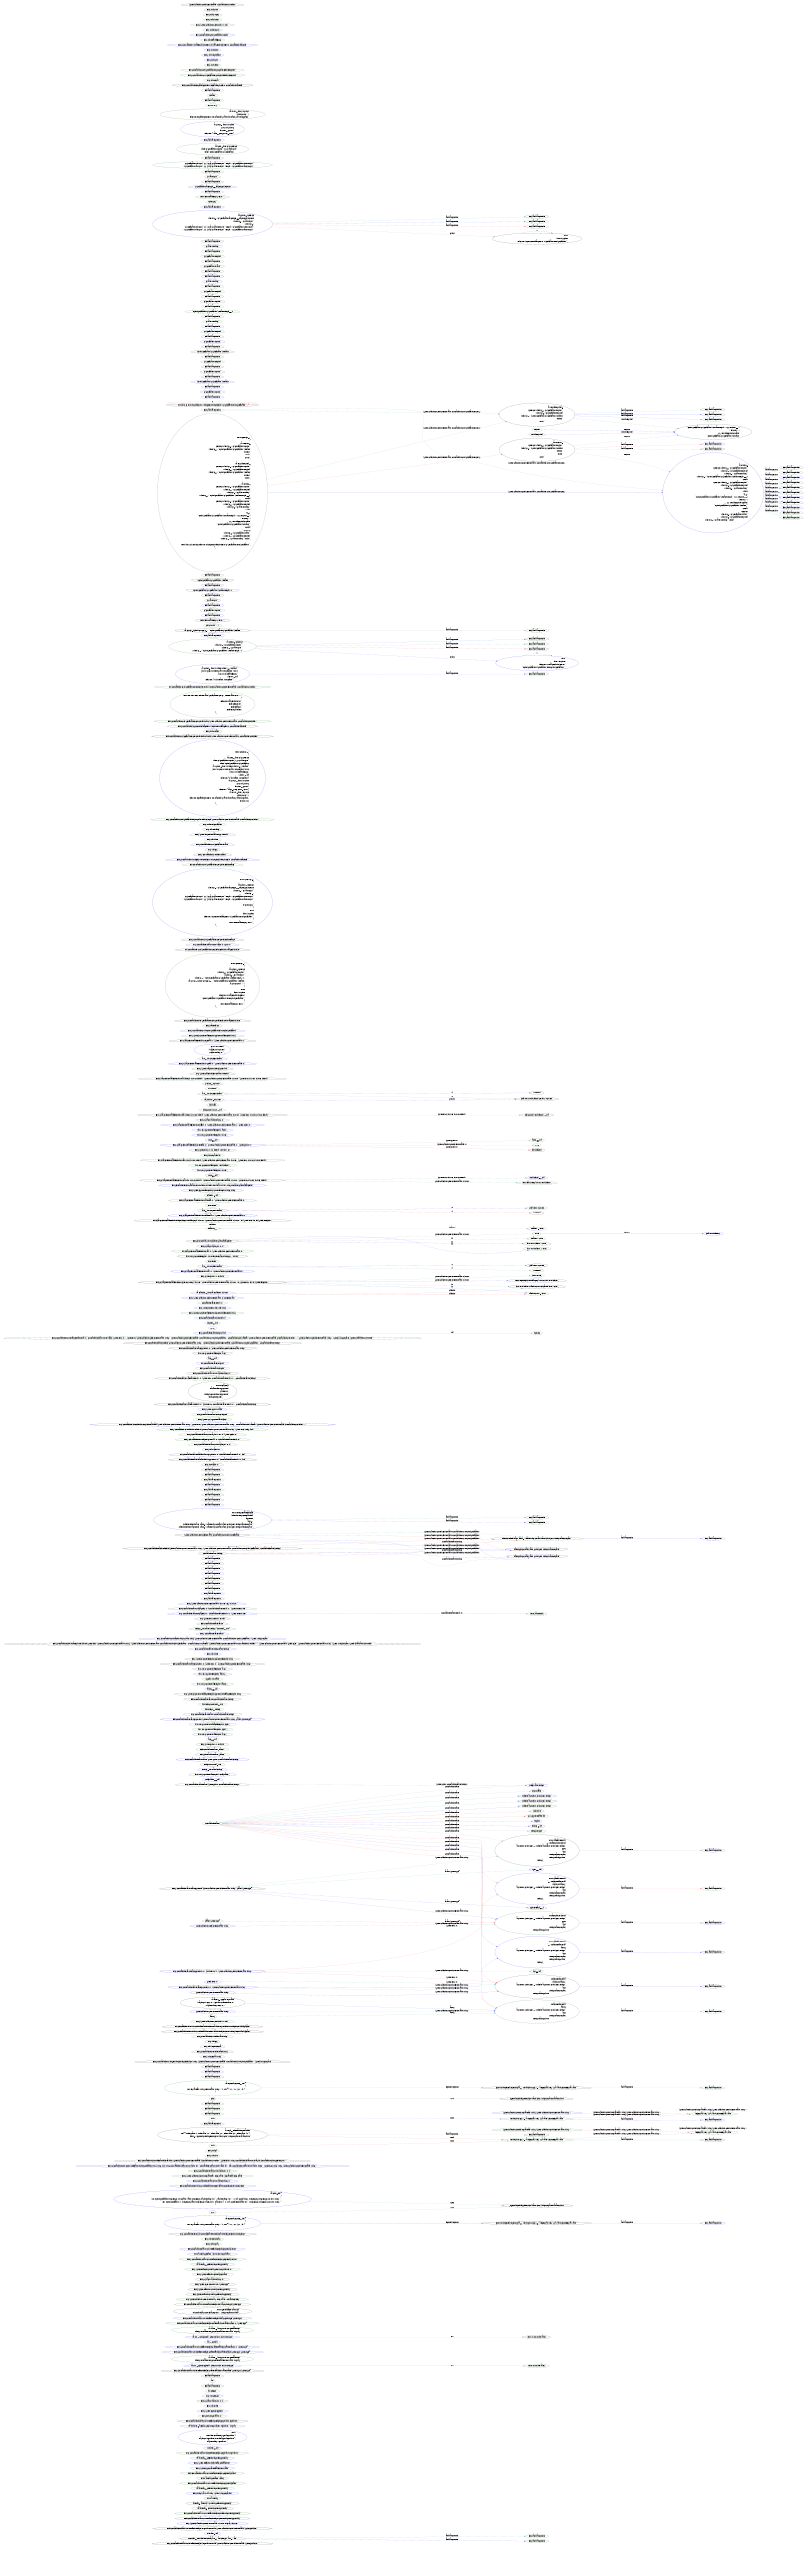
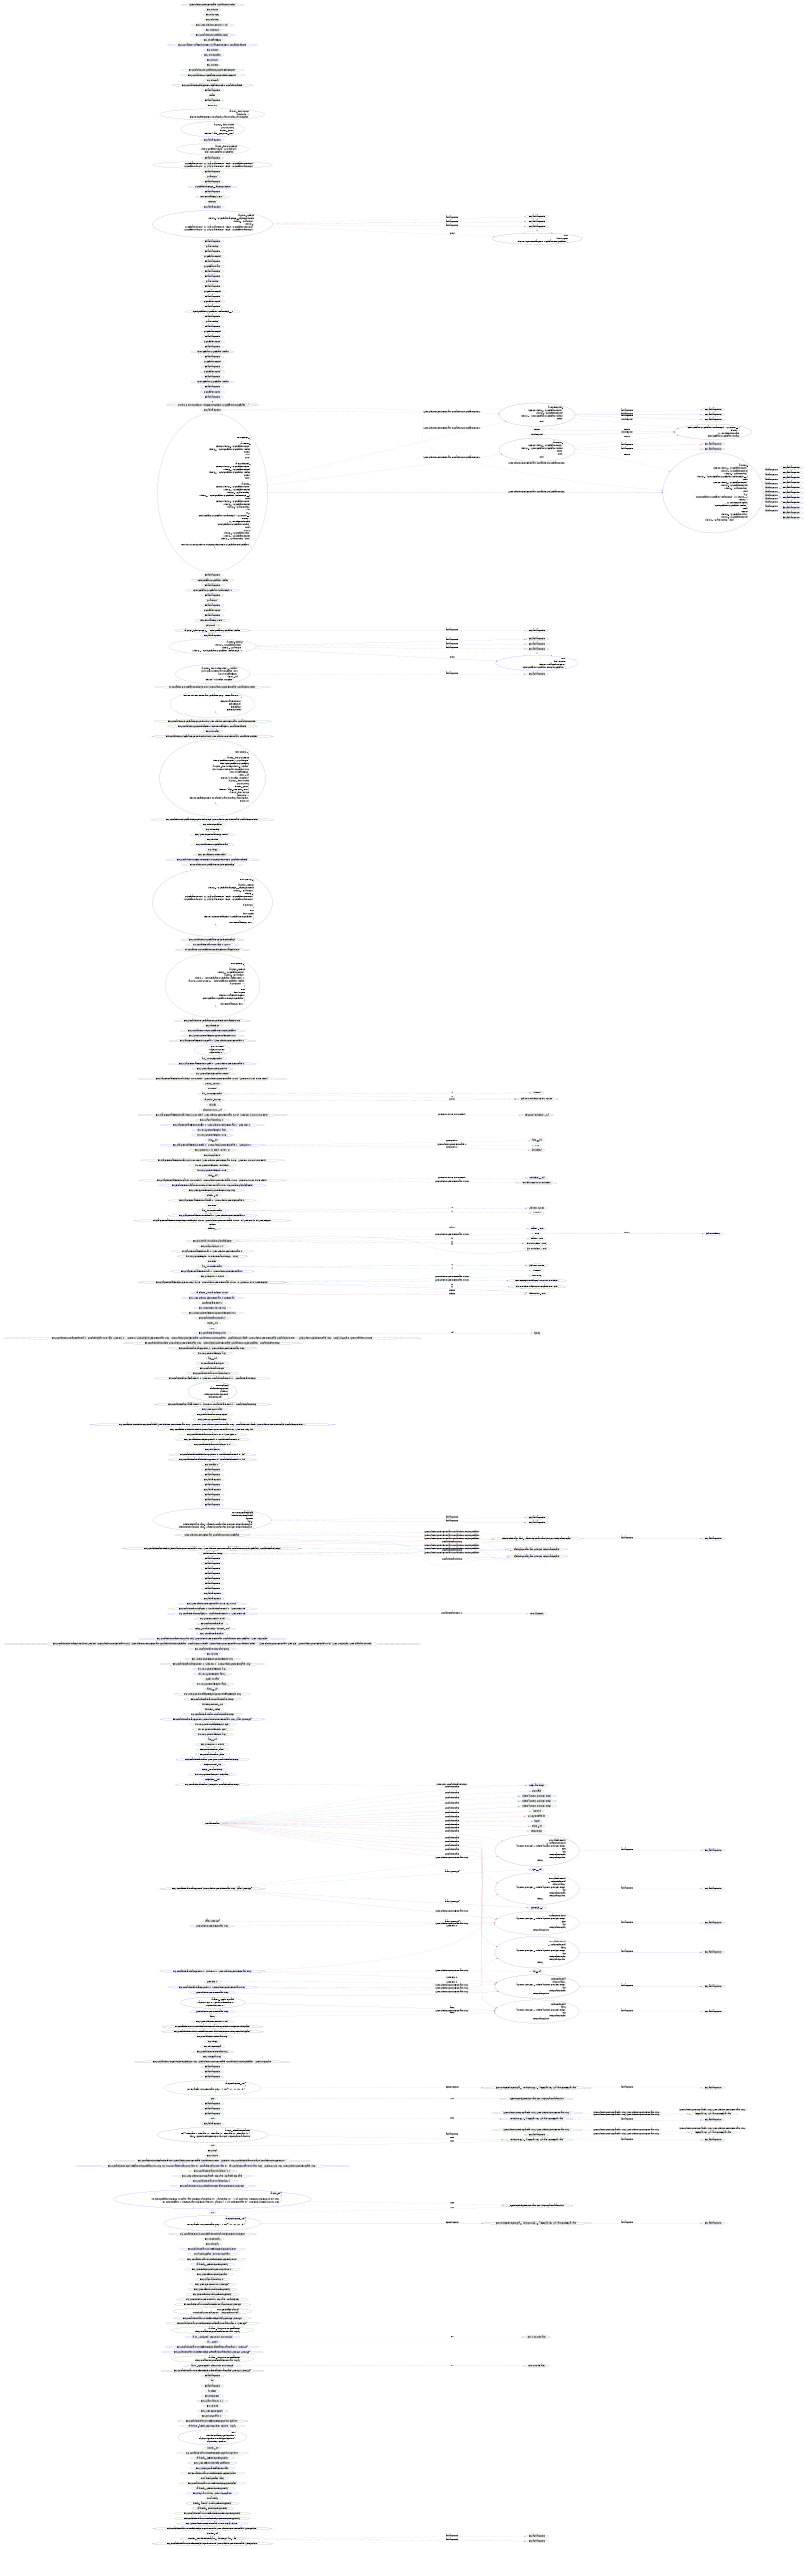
(537, 1908) -> (537, 1908)
(213, 2396) -> (213, 2396)
